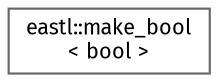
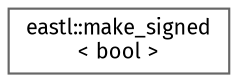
(109, 41) -> (119, 41)
